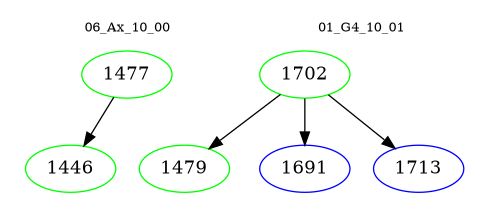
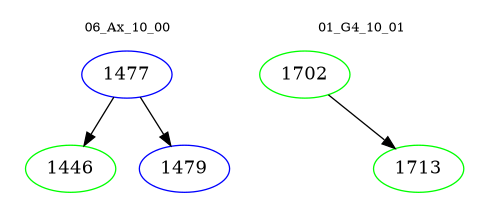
(127, 75) -> (127, 75)
(258, 112) -> (152, 116)
(184, 169) -> (184, 169)
(305, 169) -> none
(419, 169) -> (419, 169)
